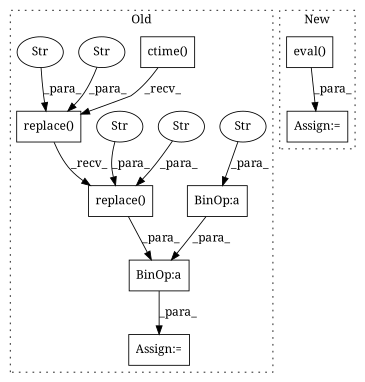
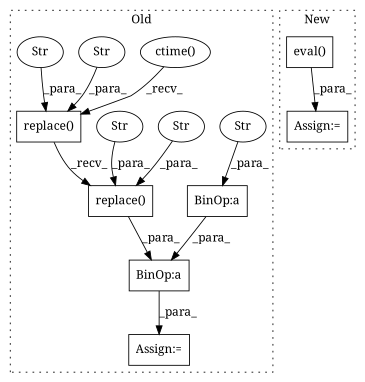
(168, 52) -> (175, 52)
